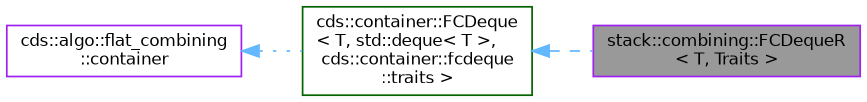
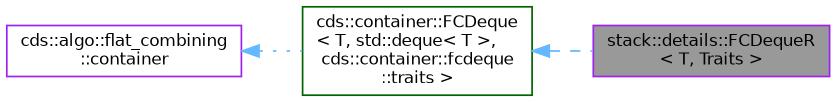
(727, 51) -> (711, 51)
